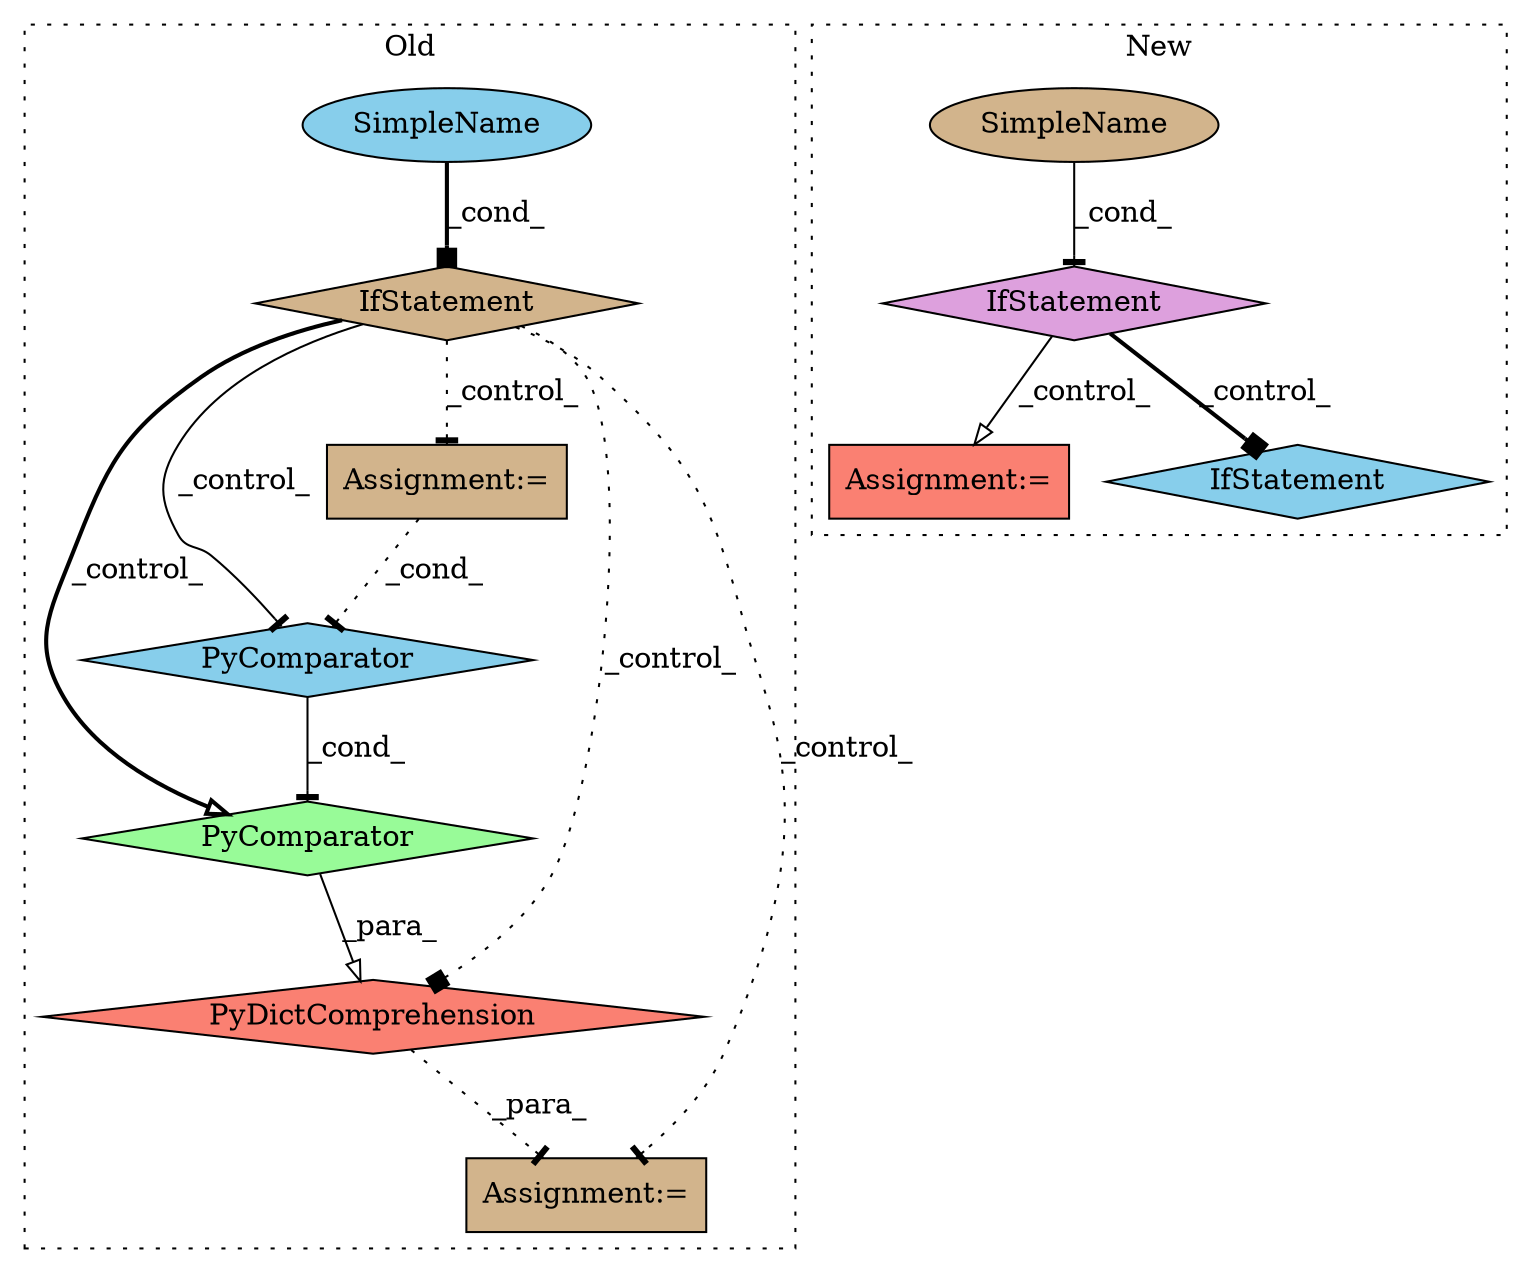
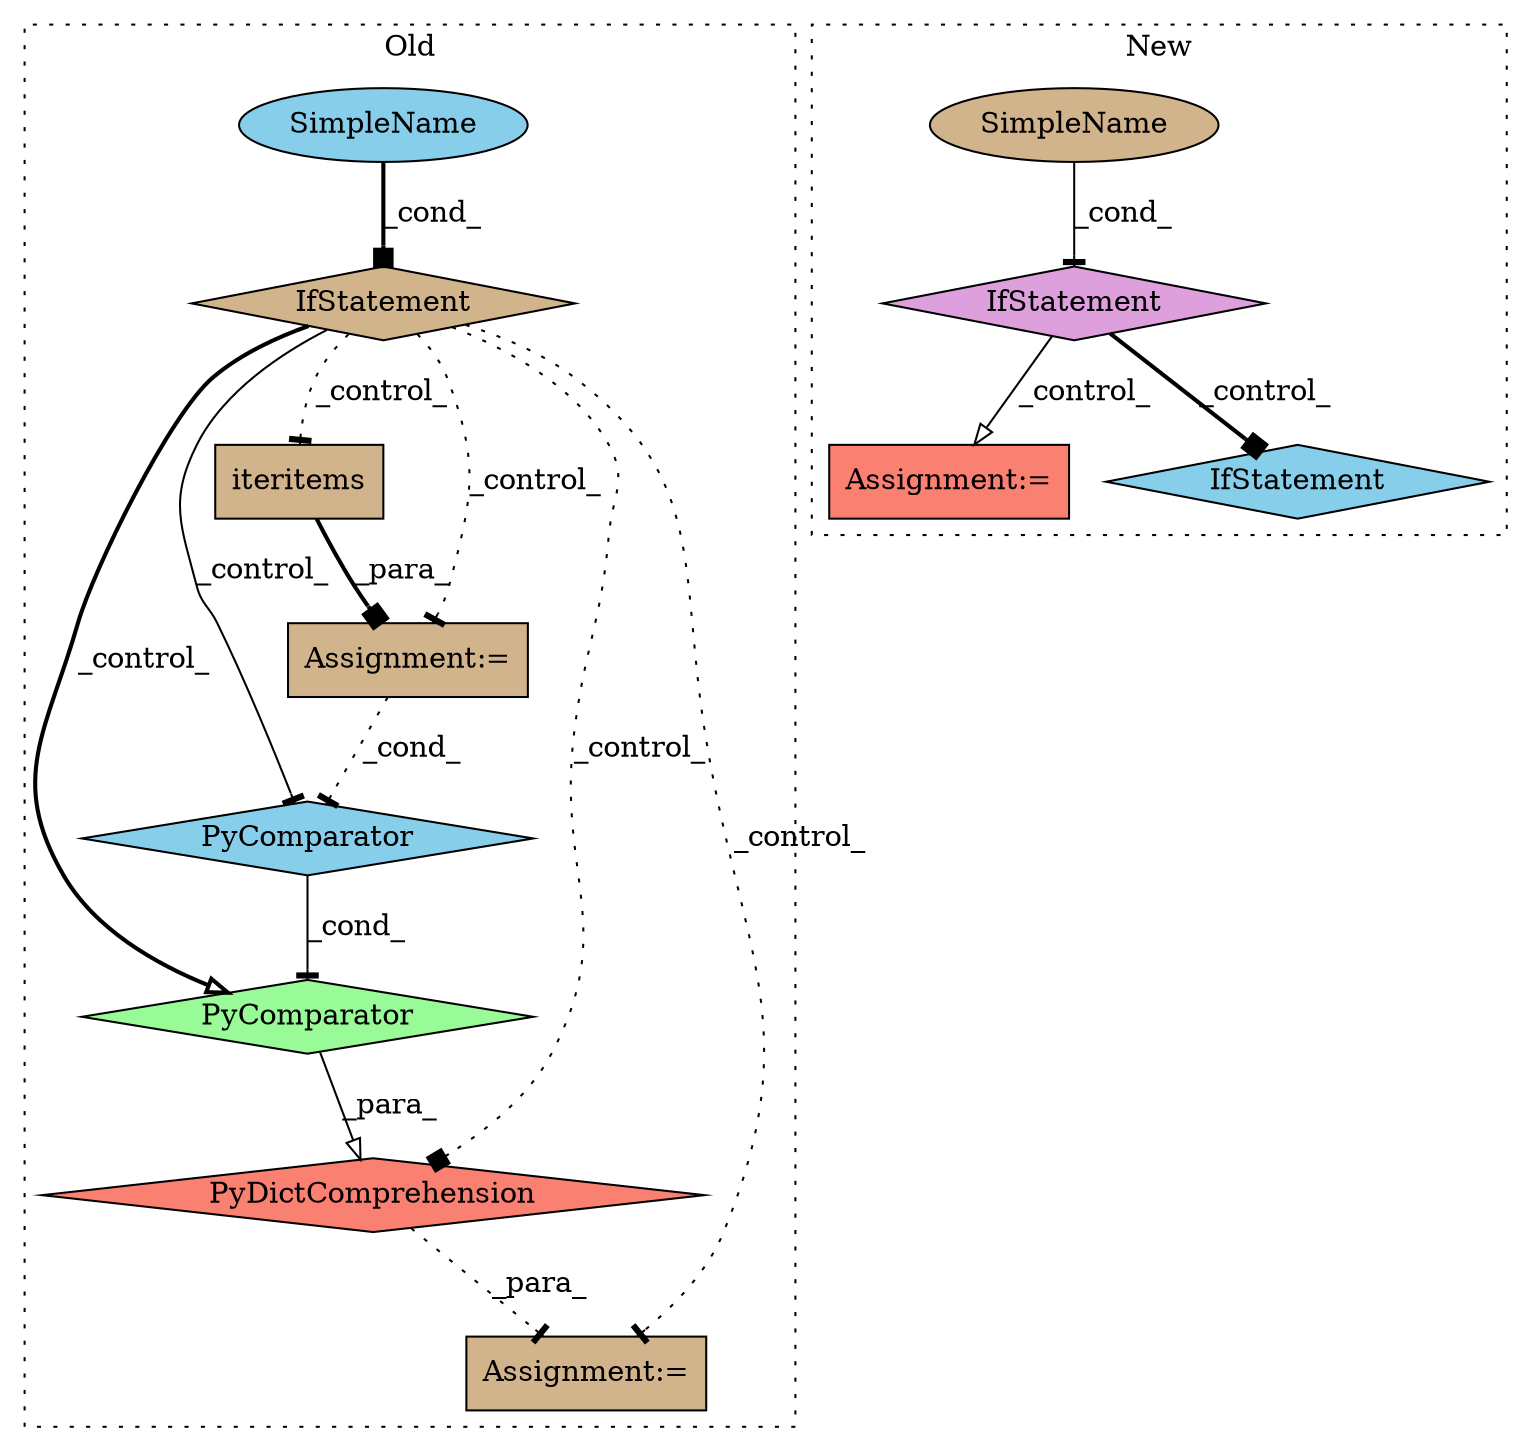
none -> (299, 482)
